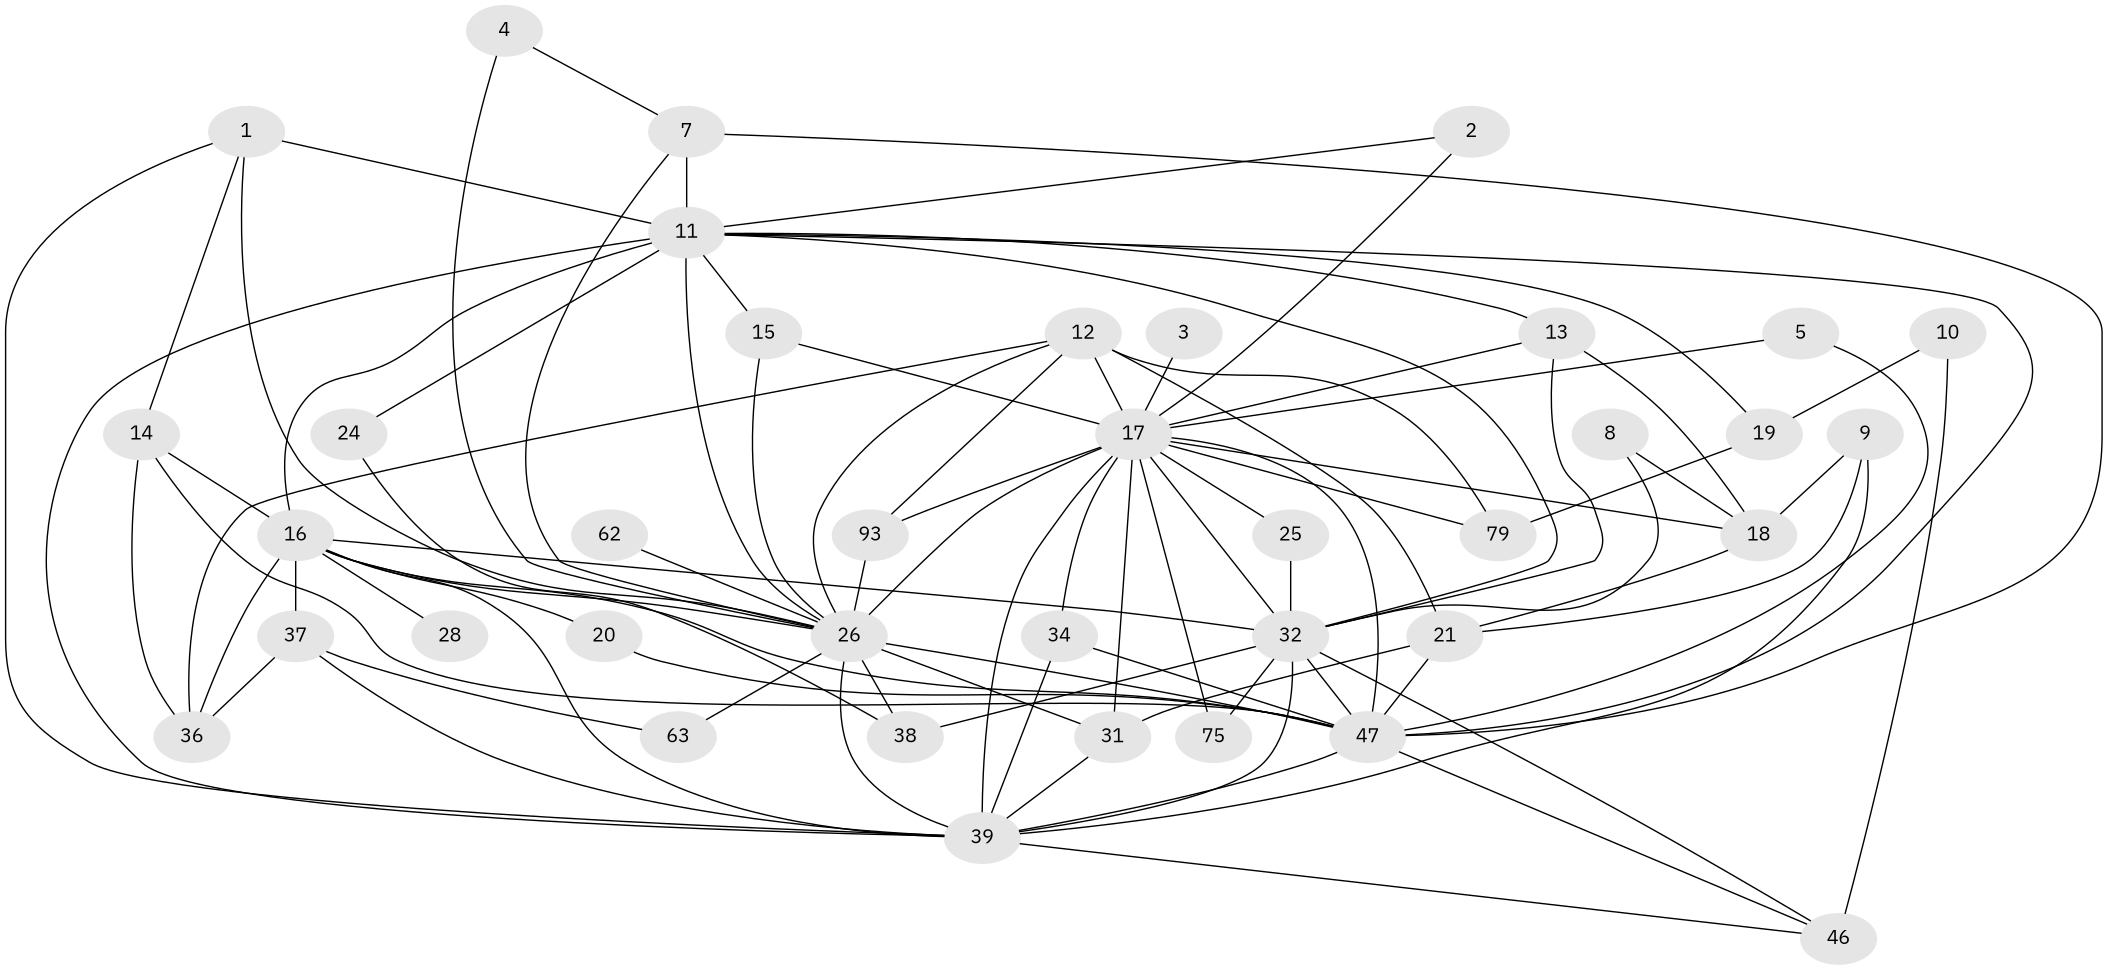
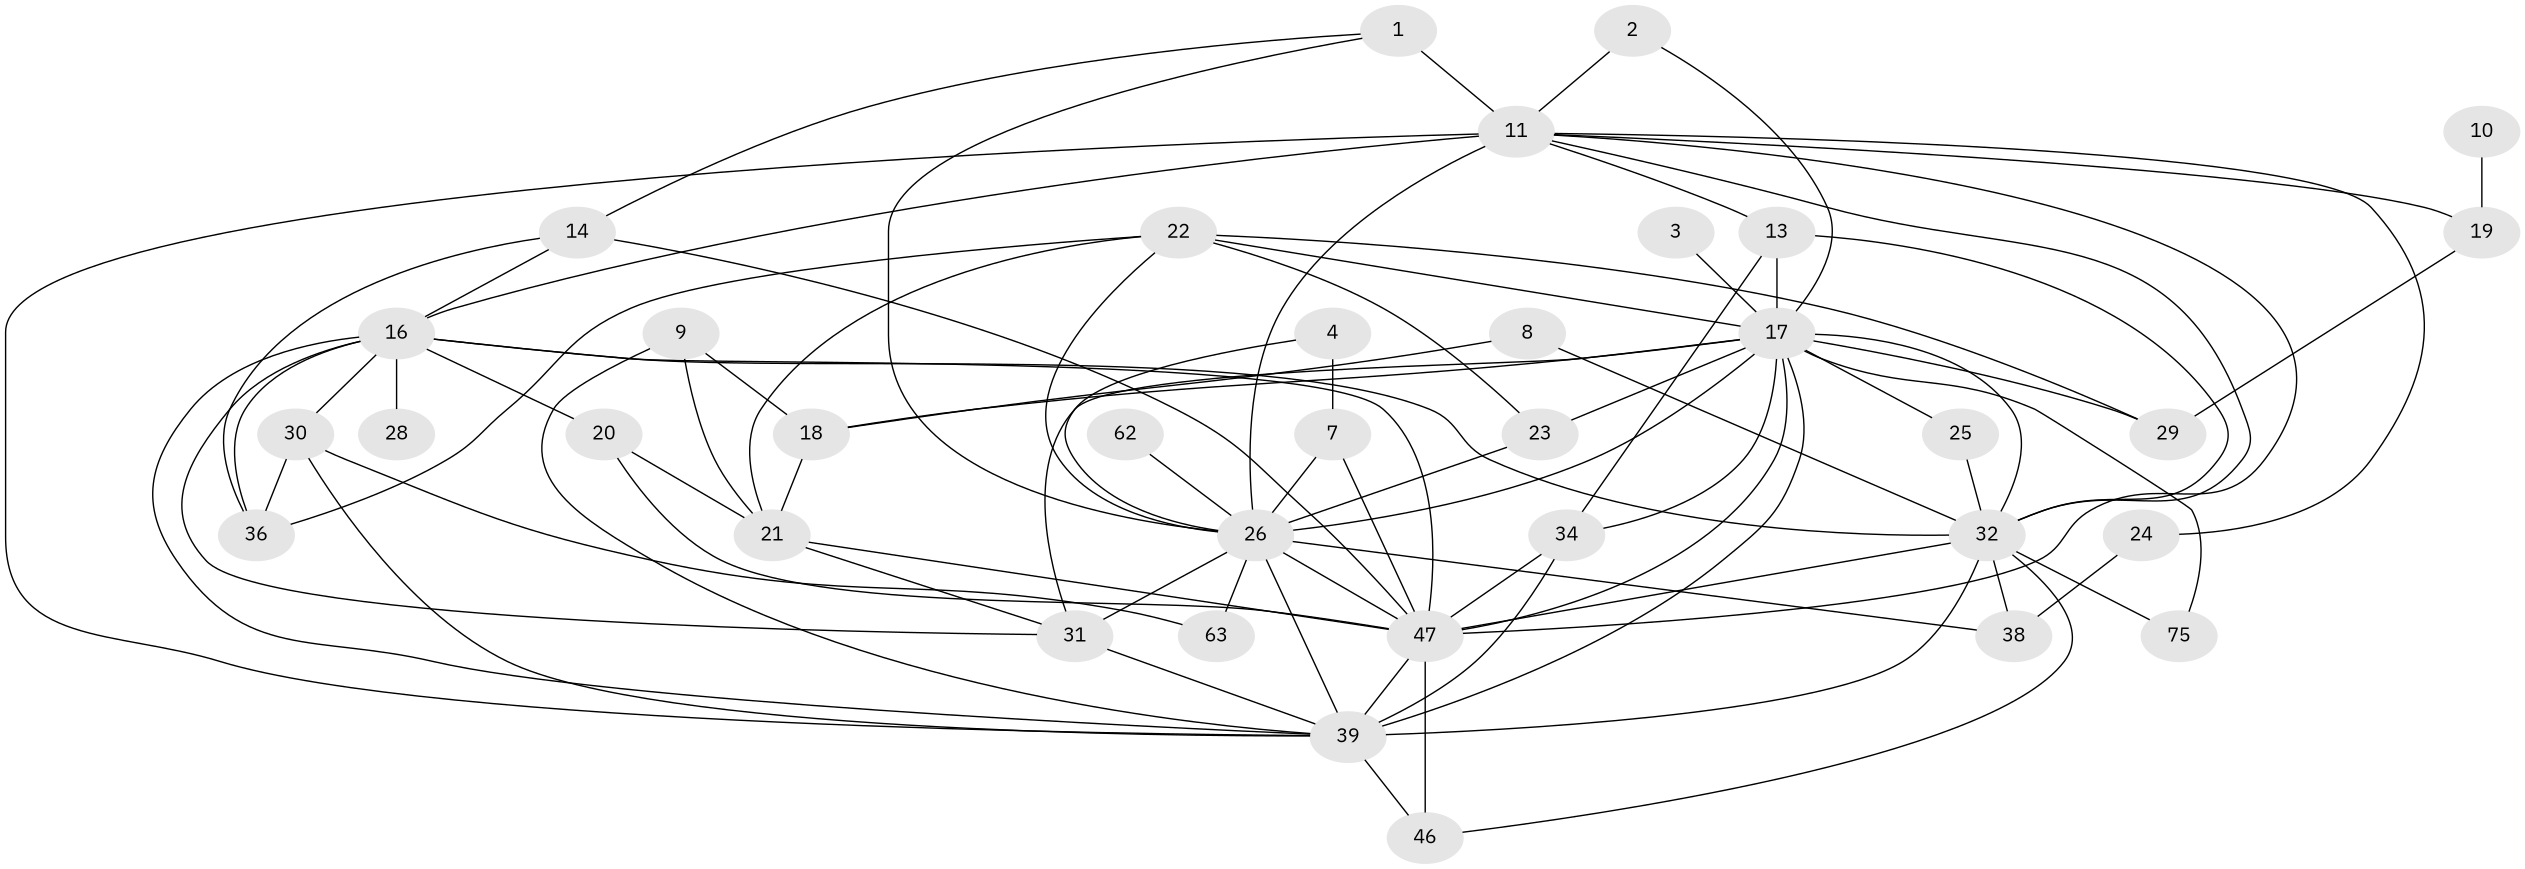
(687, 182) -> none
(764, 334) -> none
(1083, 334) -> (1179, 233)
(1801, 334) -> none
(1673, 422) -> (1658, 403)
none -> (688, 485)
(870, 535) -> (1540, 434)
(1498, 535) -> (2168, 434)
(568, 596) -> (458, 611)
(296, 636) -> (296, 434)
(1910, 639) -> none
(136, 776) -> none
